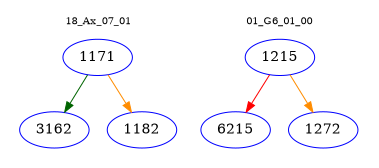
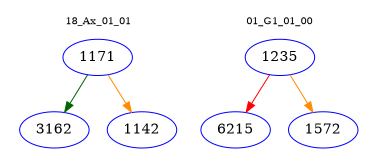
(99, 22) -> (99, 22)
(280, 22) -> (280, 22)
(280, 57) -> (280, 57)
(142, 130) -> (142, 130)
(323, 130) -> (323, 130)
